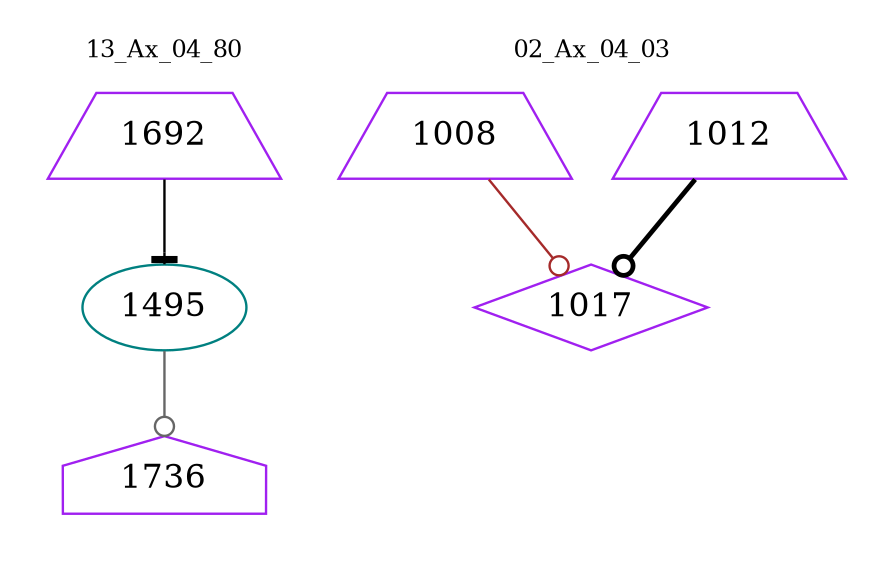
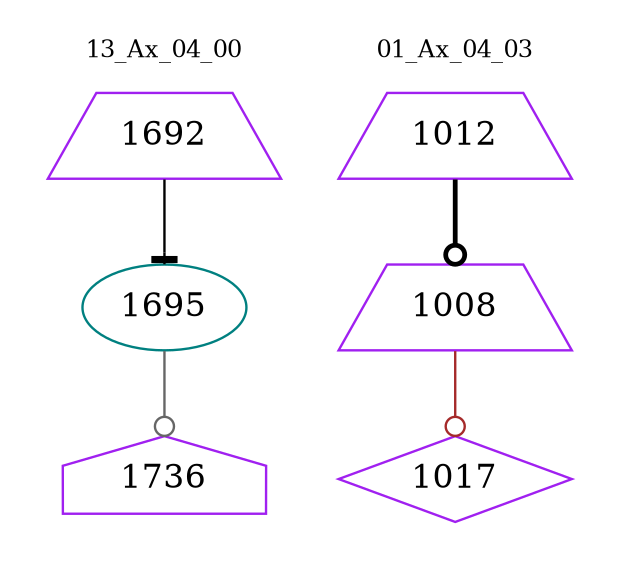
(164, 51) -> (164, 51)
(592, 51) -> (455, 51)
(663, 219) -> (455, 212)
(164, 307) -> (164, 307)
